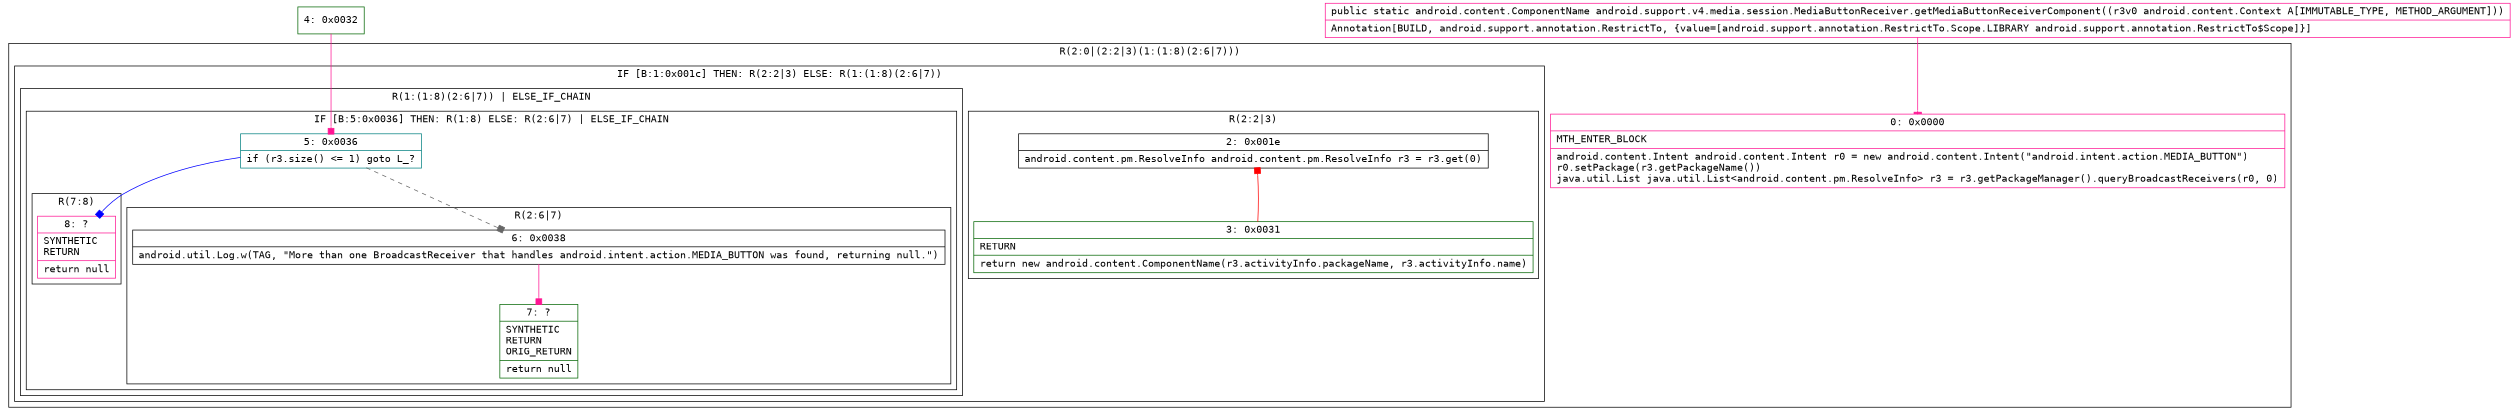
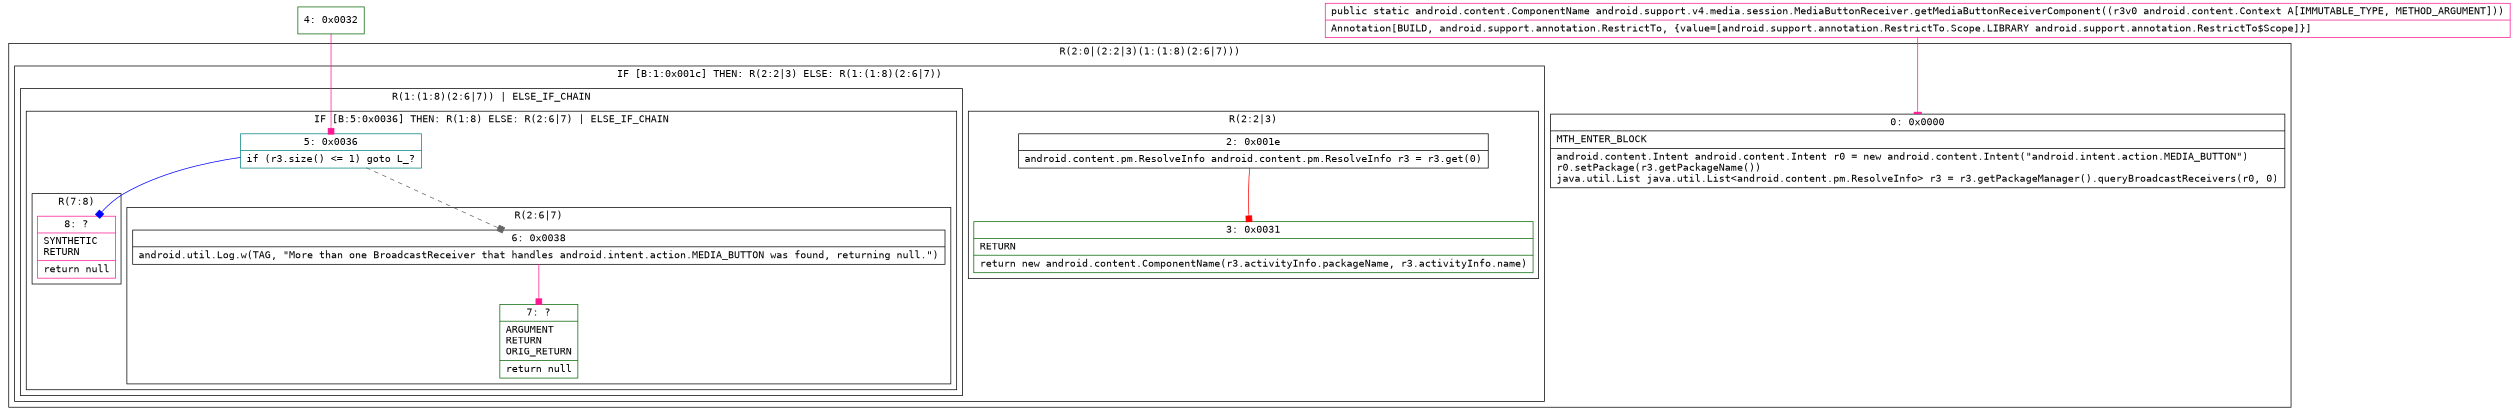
(1918, 151) -> (1918, 151)
(1258, 198) -> (1249, 191)
(533, 330) -> (530, 330)
